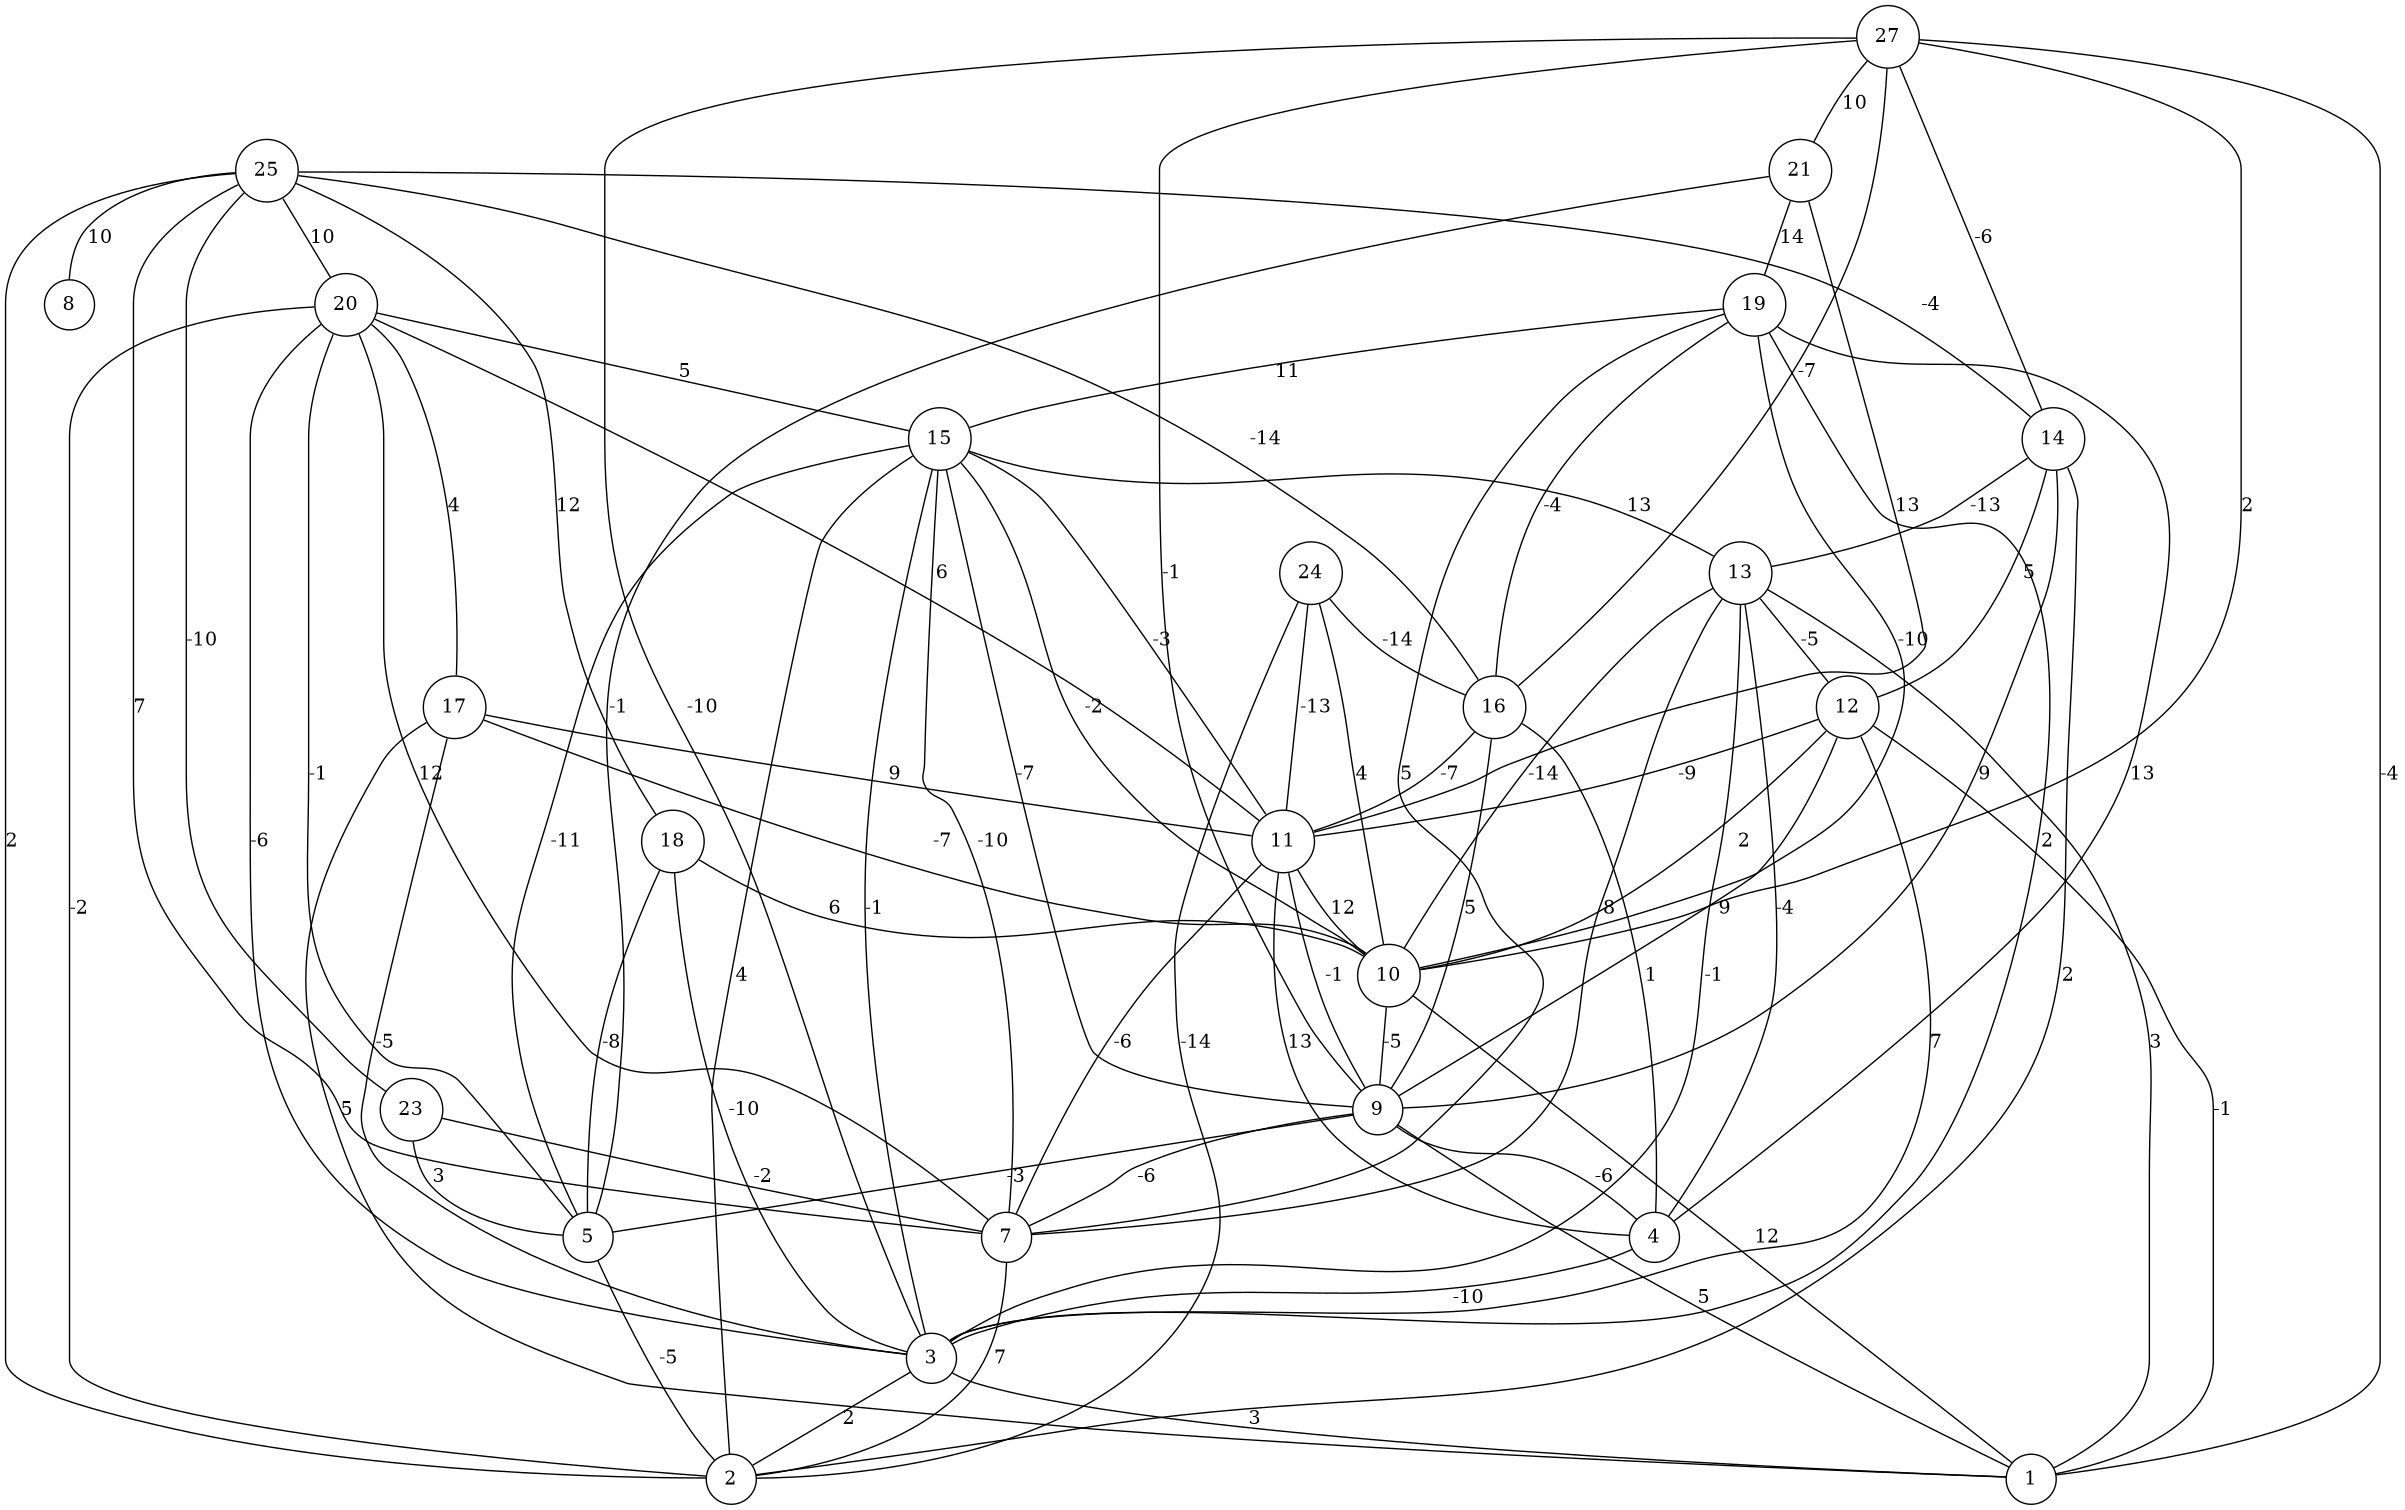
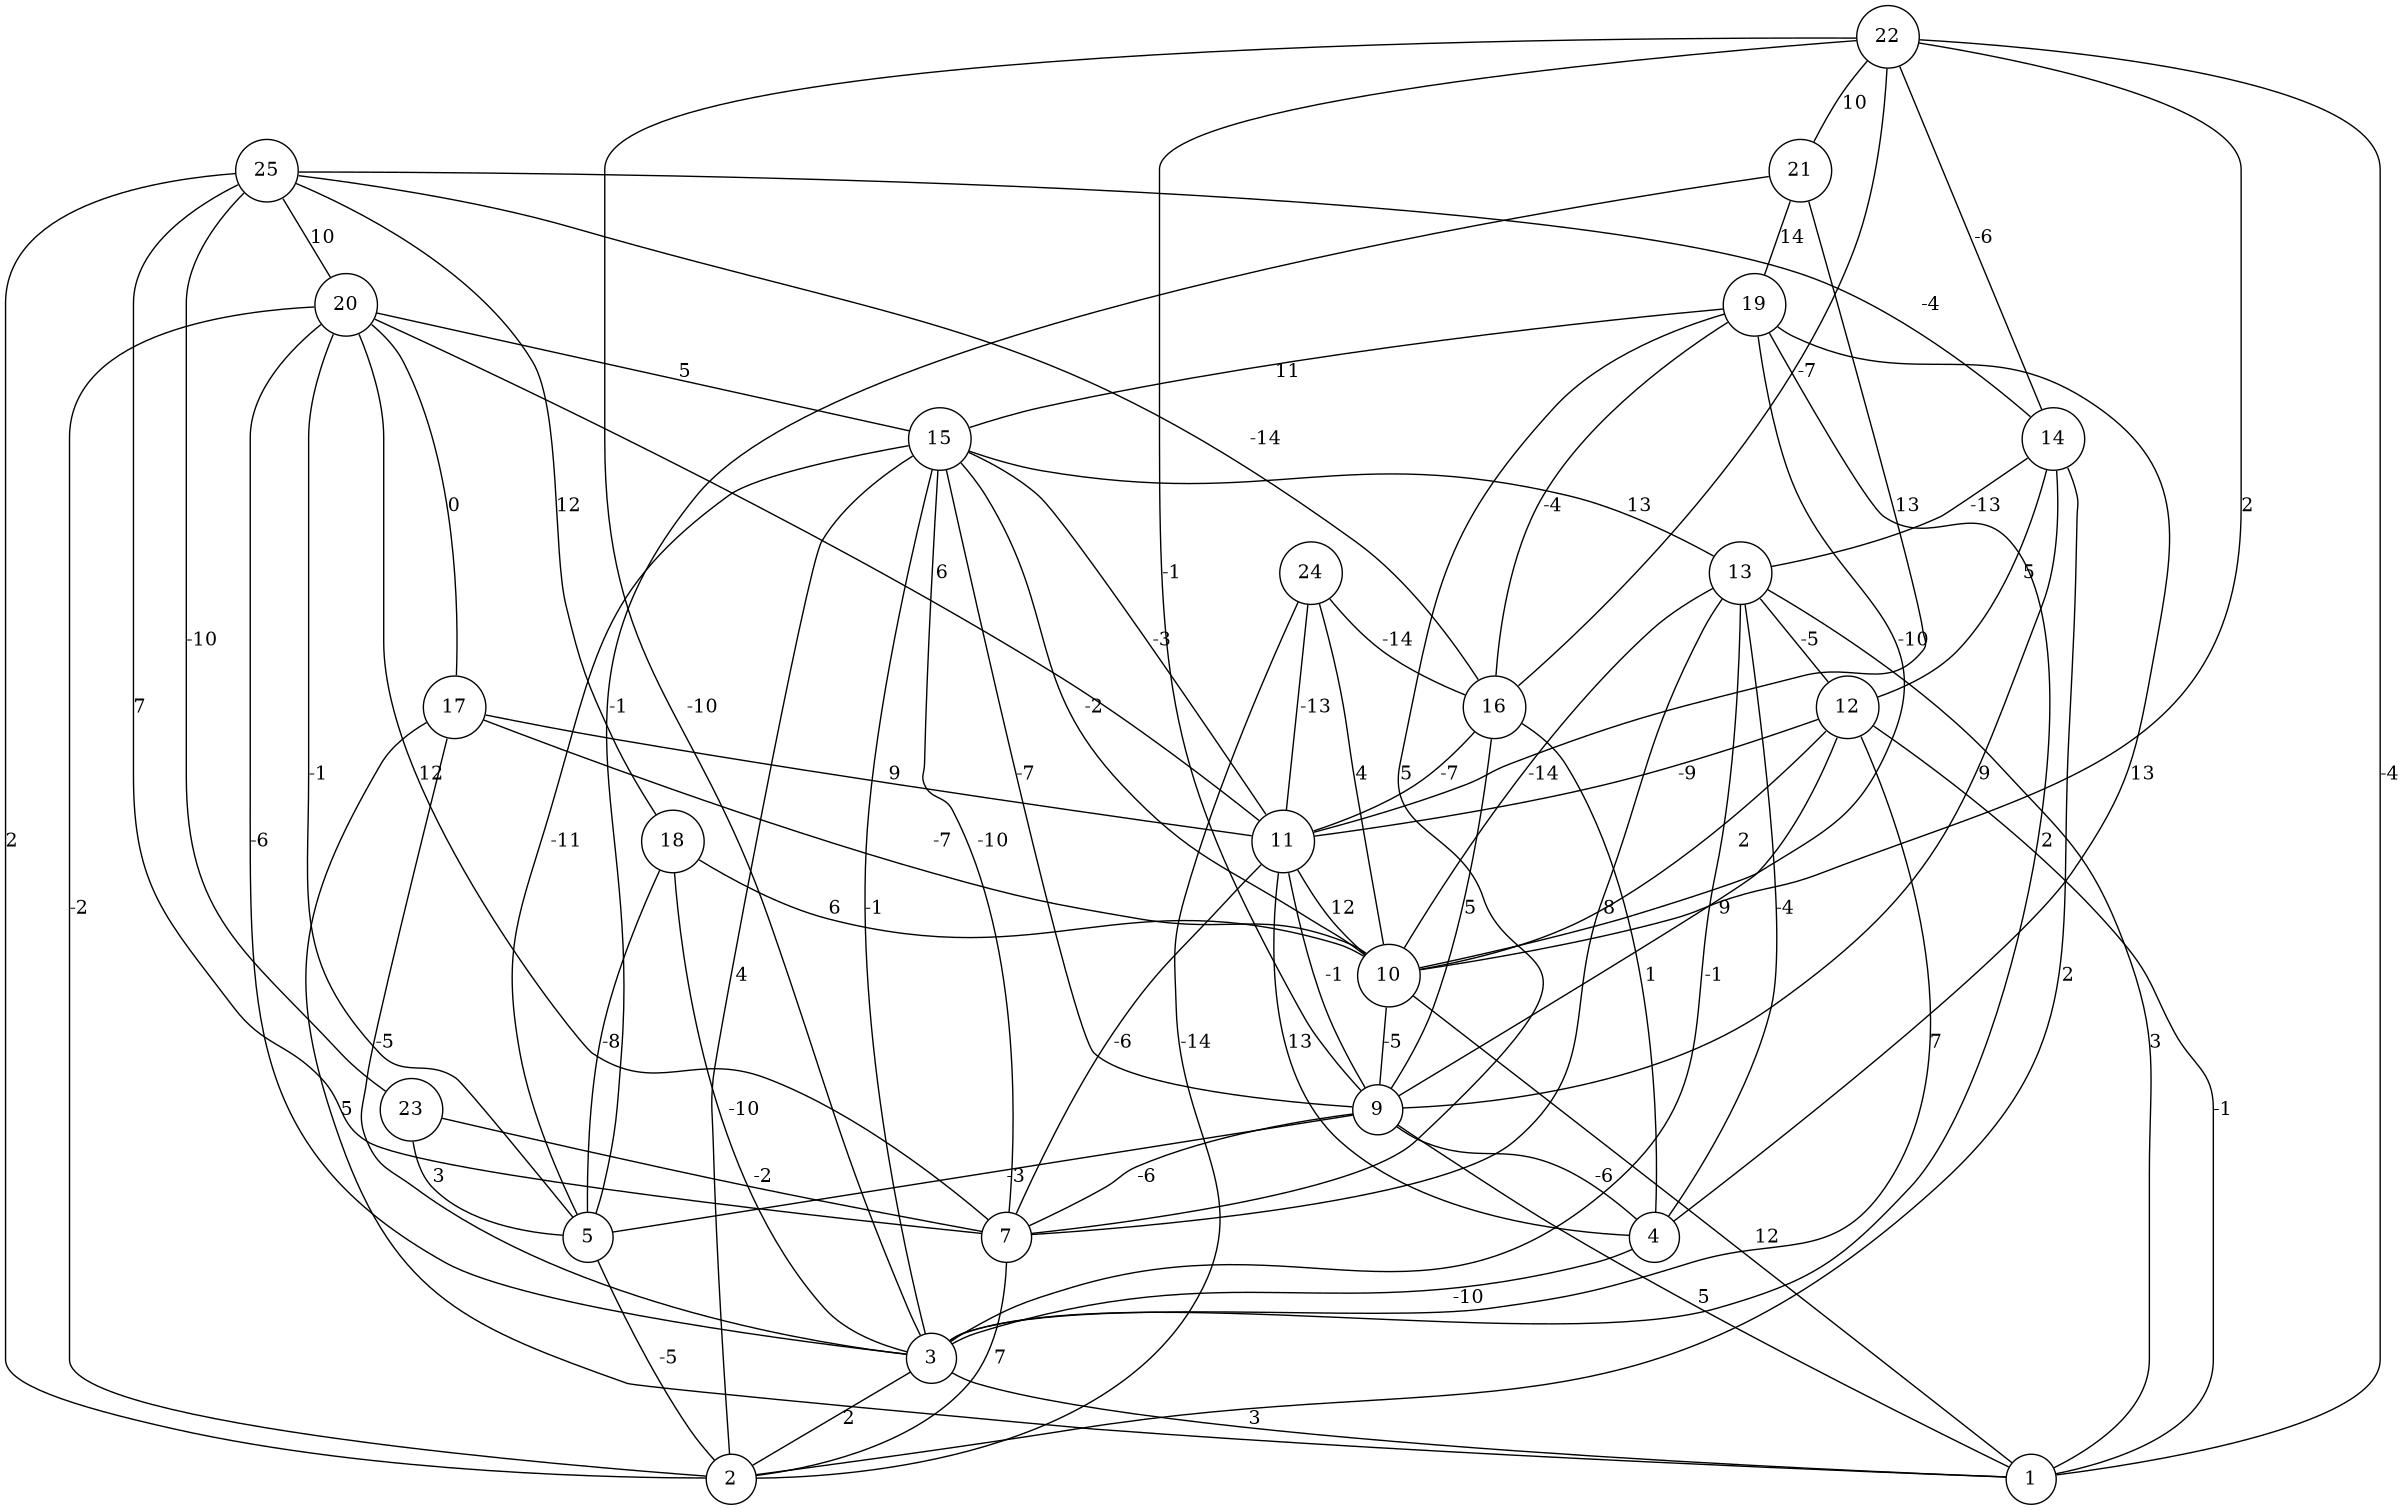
(1888, 37) -> (1888, 37)
(70, 305) -> none
(455, 506) -> (455, 506)
